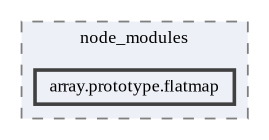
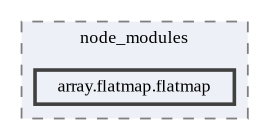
(135, 87) -> (135, 87)
